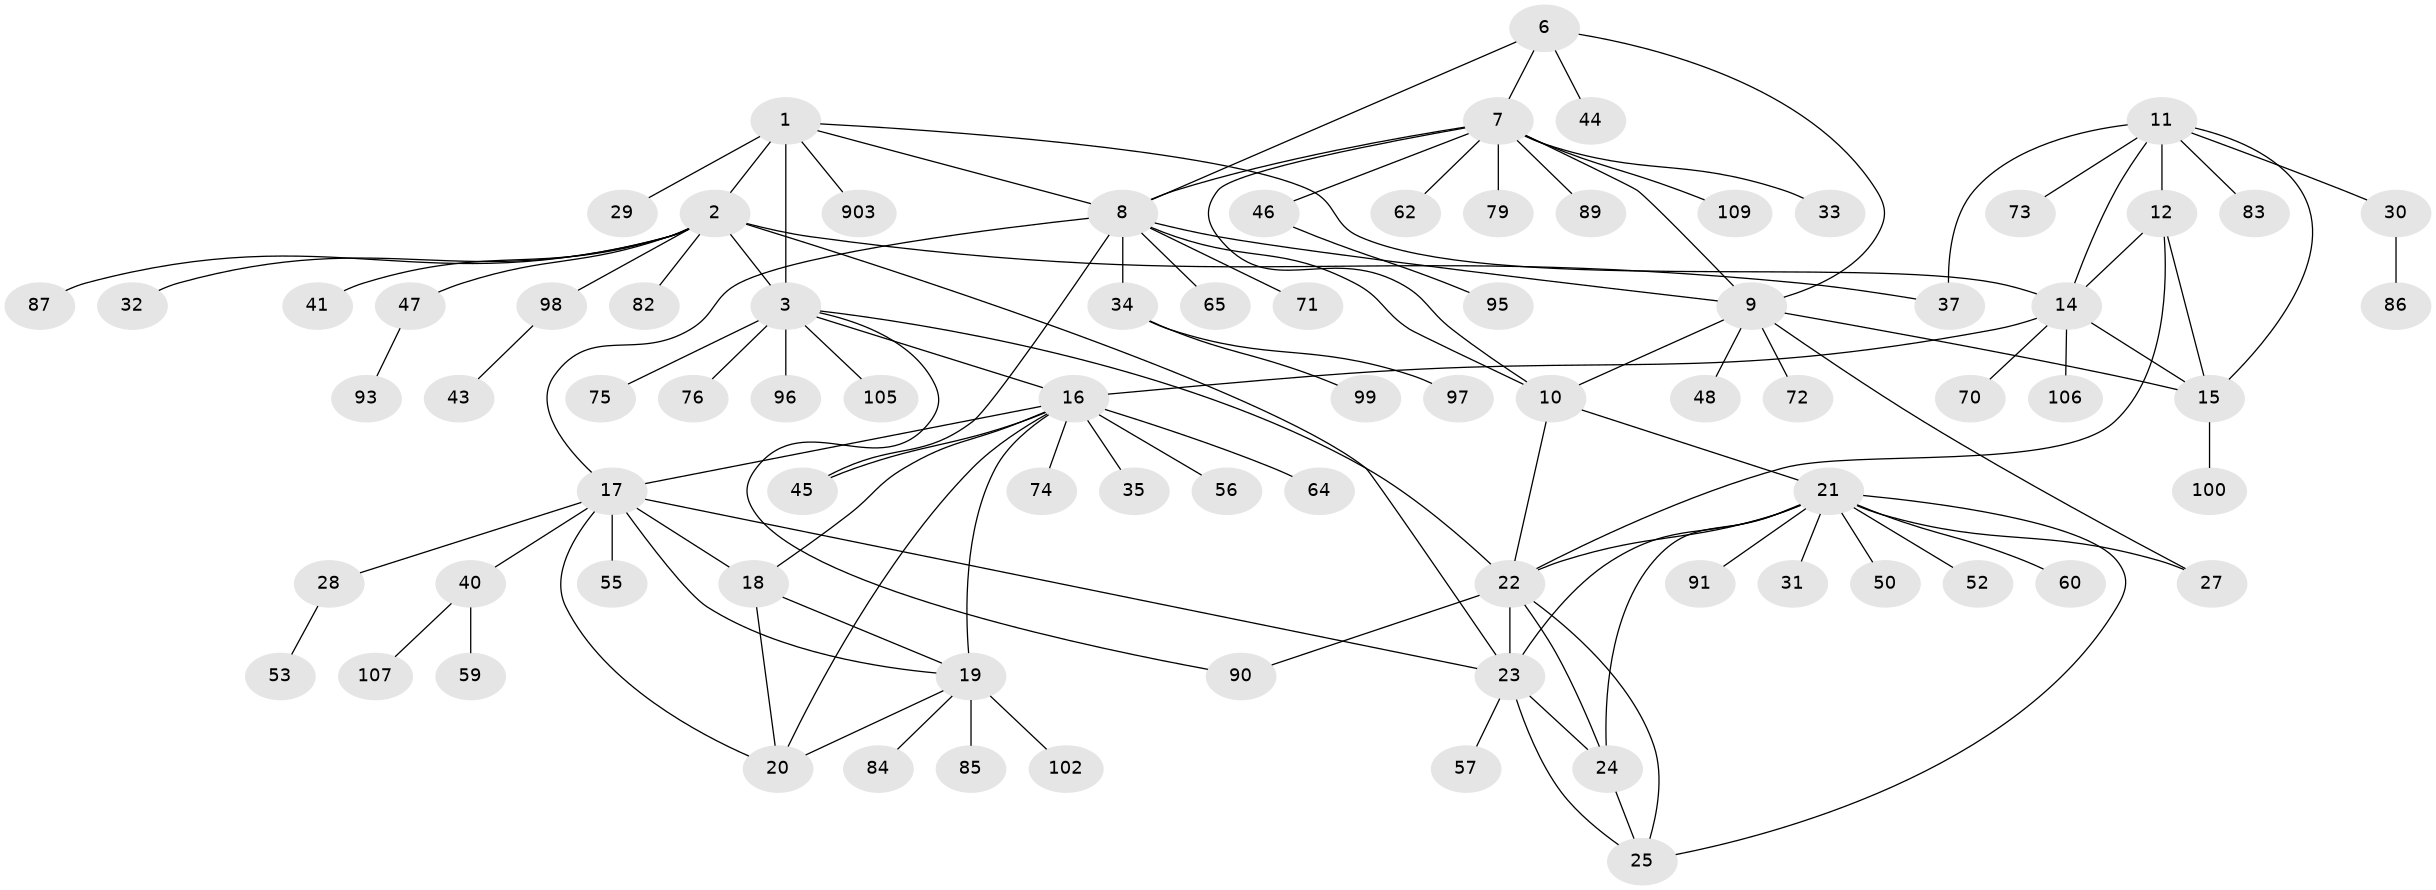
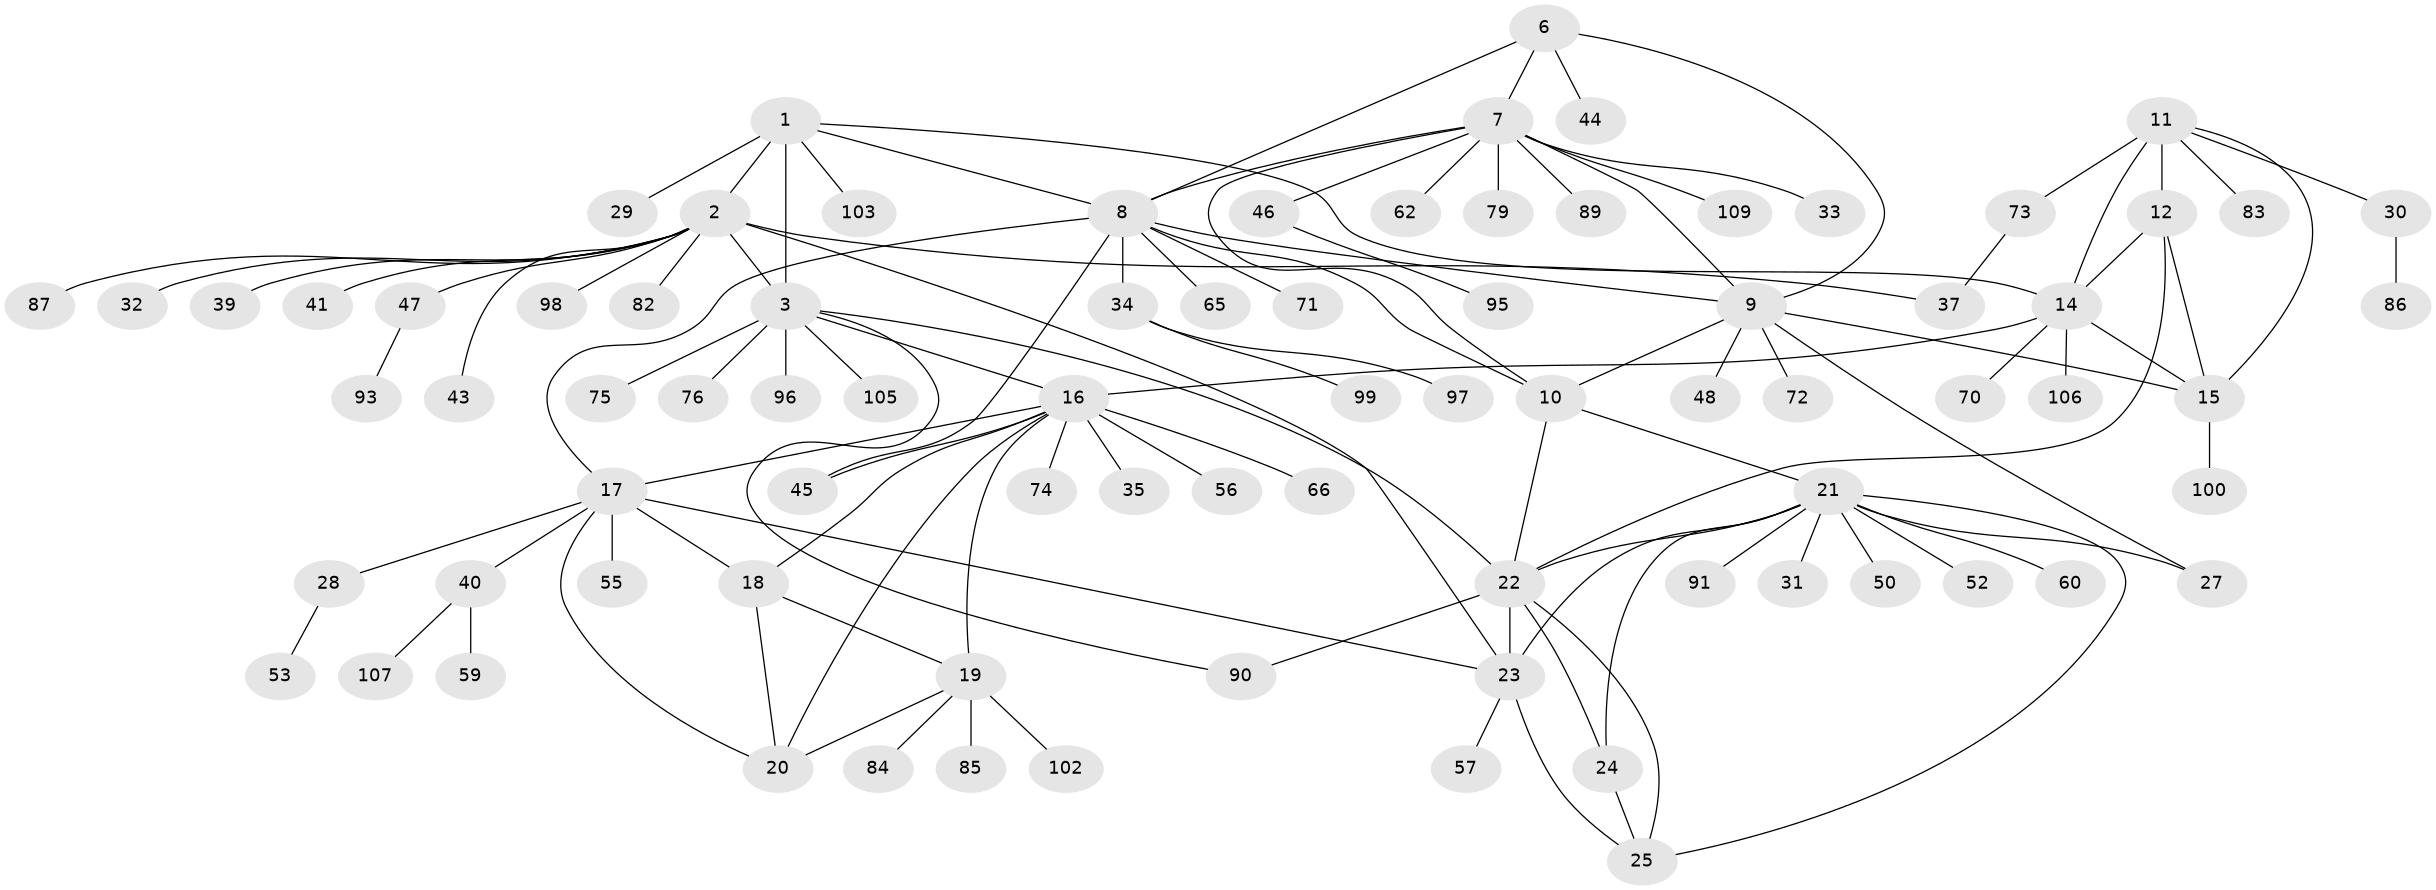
(2002, 167) -> (1985, 260)
(859, 213) -> (859, 213)
none -> (225, 306)
(506, 352) -> (512, 278)
(1320, 491) -> (1320, 491)
(751, 629) -> none
(1559, 723) -> none
